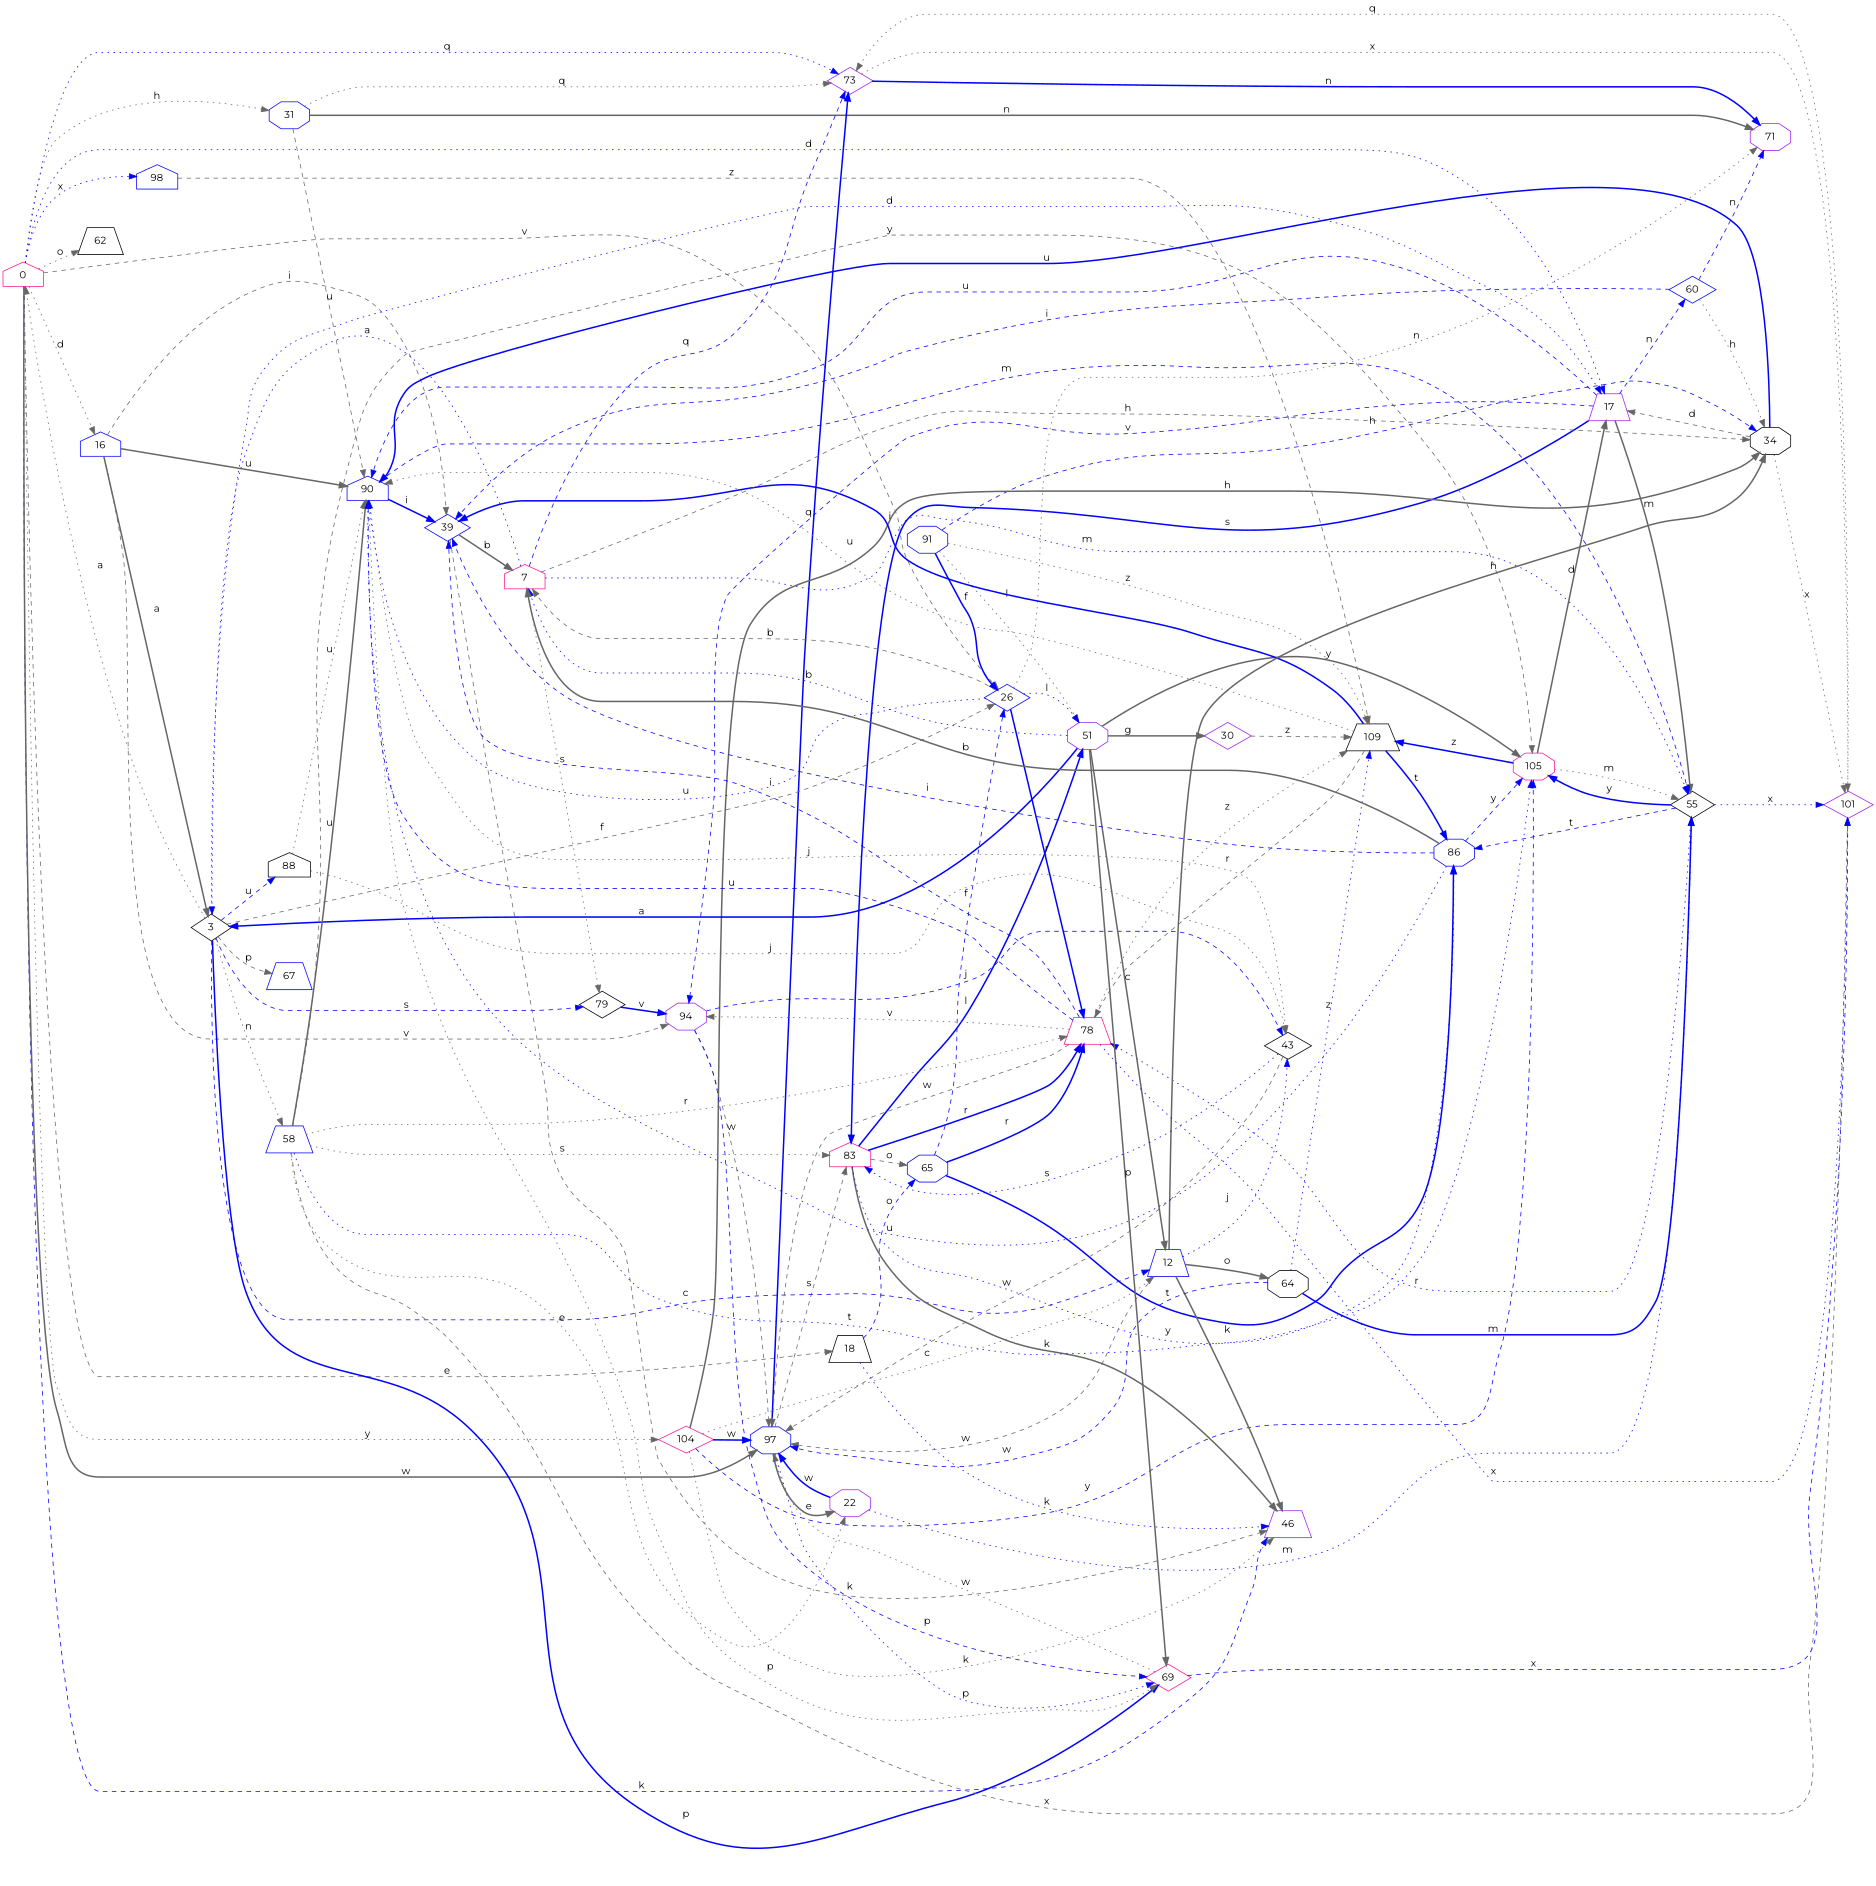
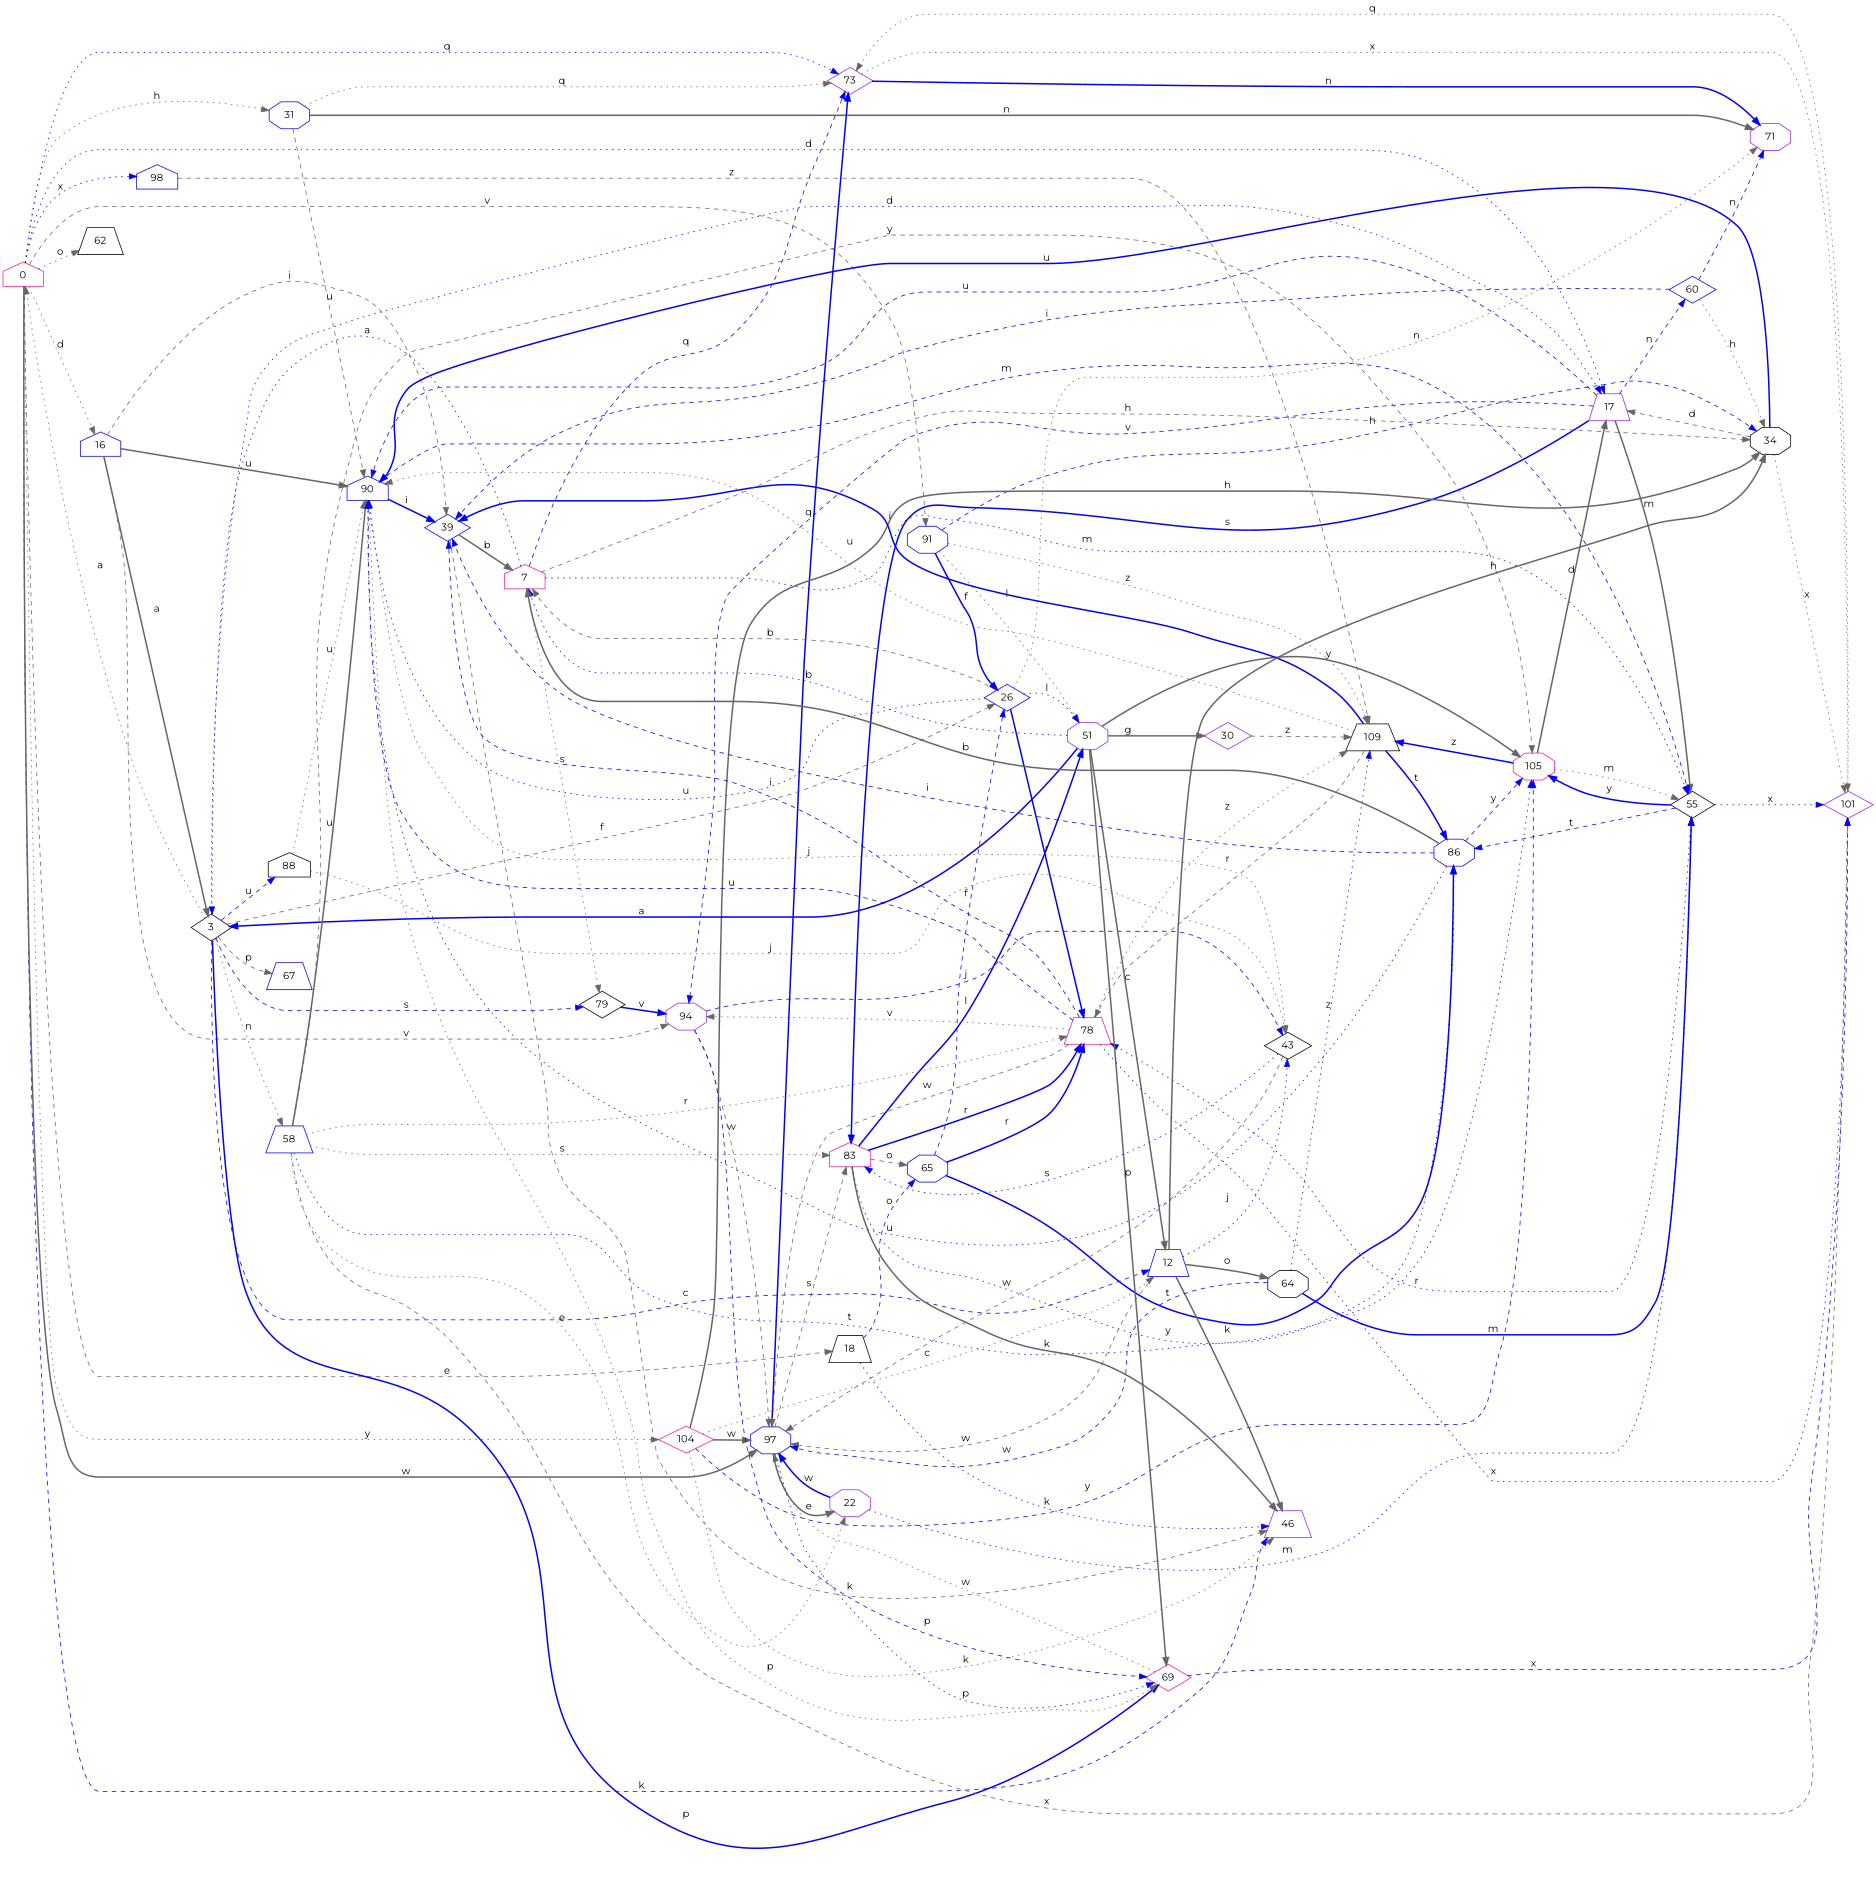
(637, 238) -> (570, 207)
(728, 1440) -> (728, 1440)
